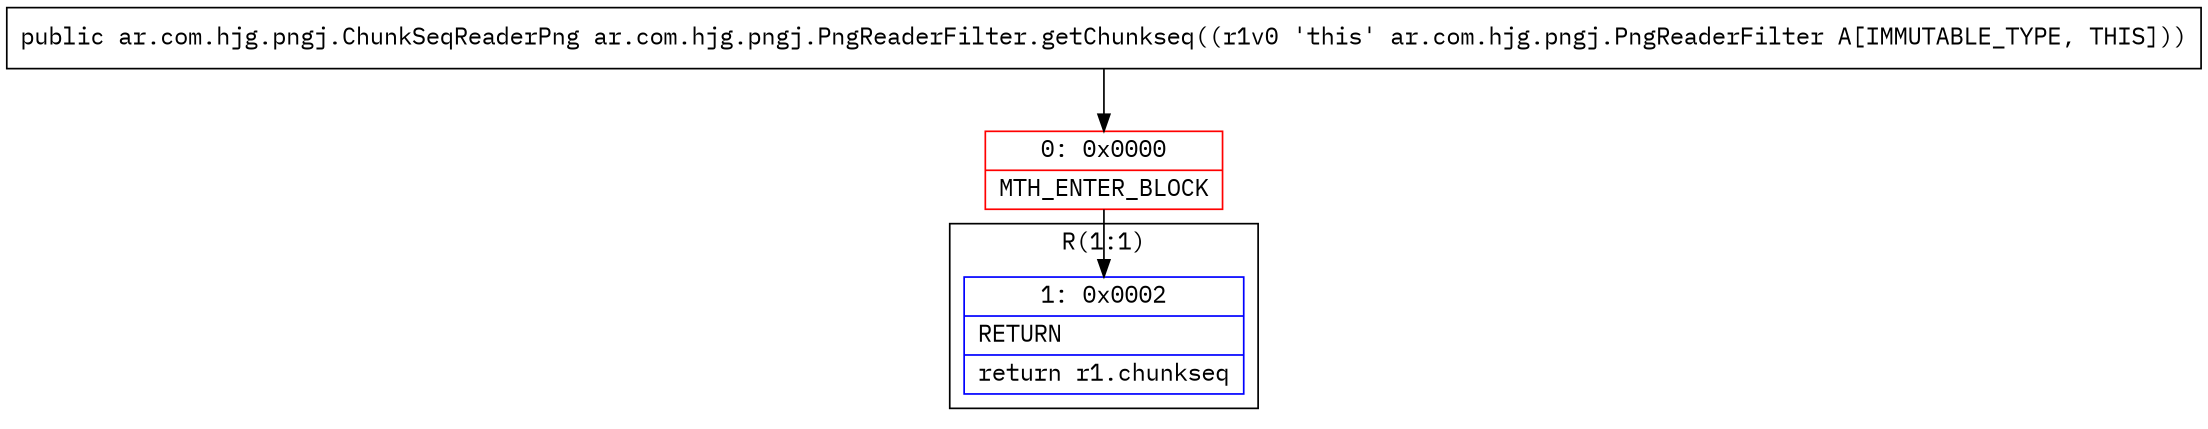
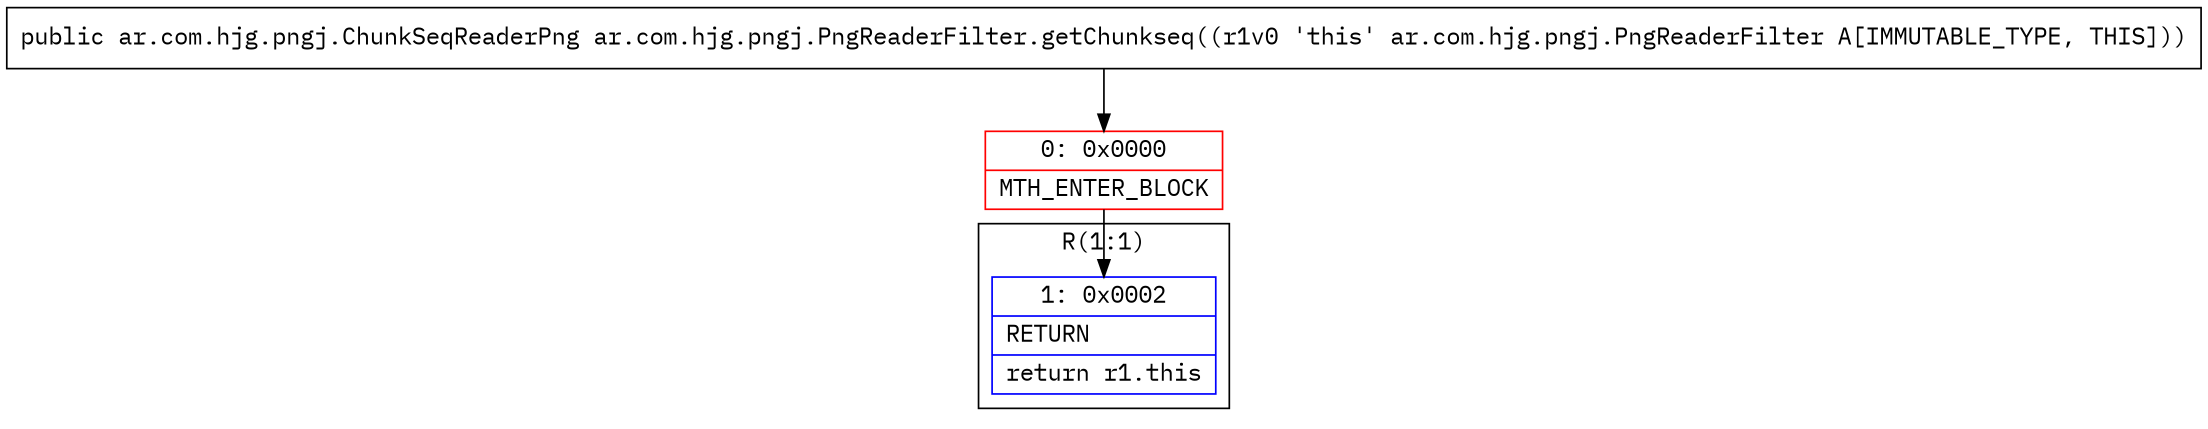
(1104, 374) -> (1104, 374)
